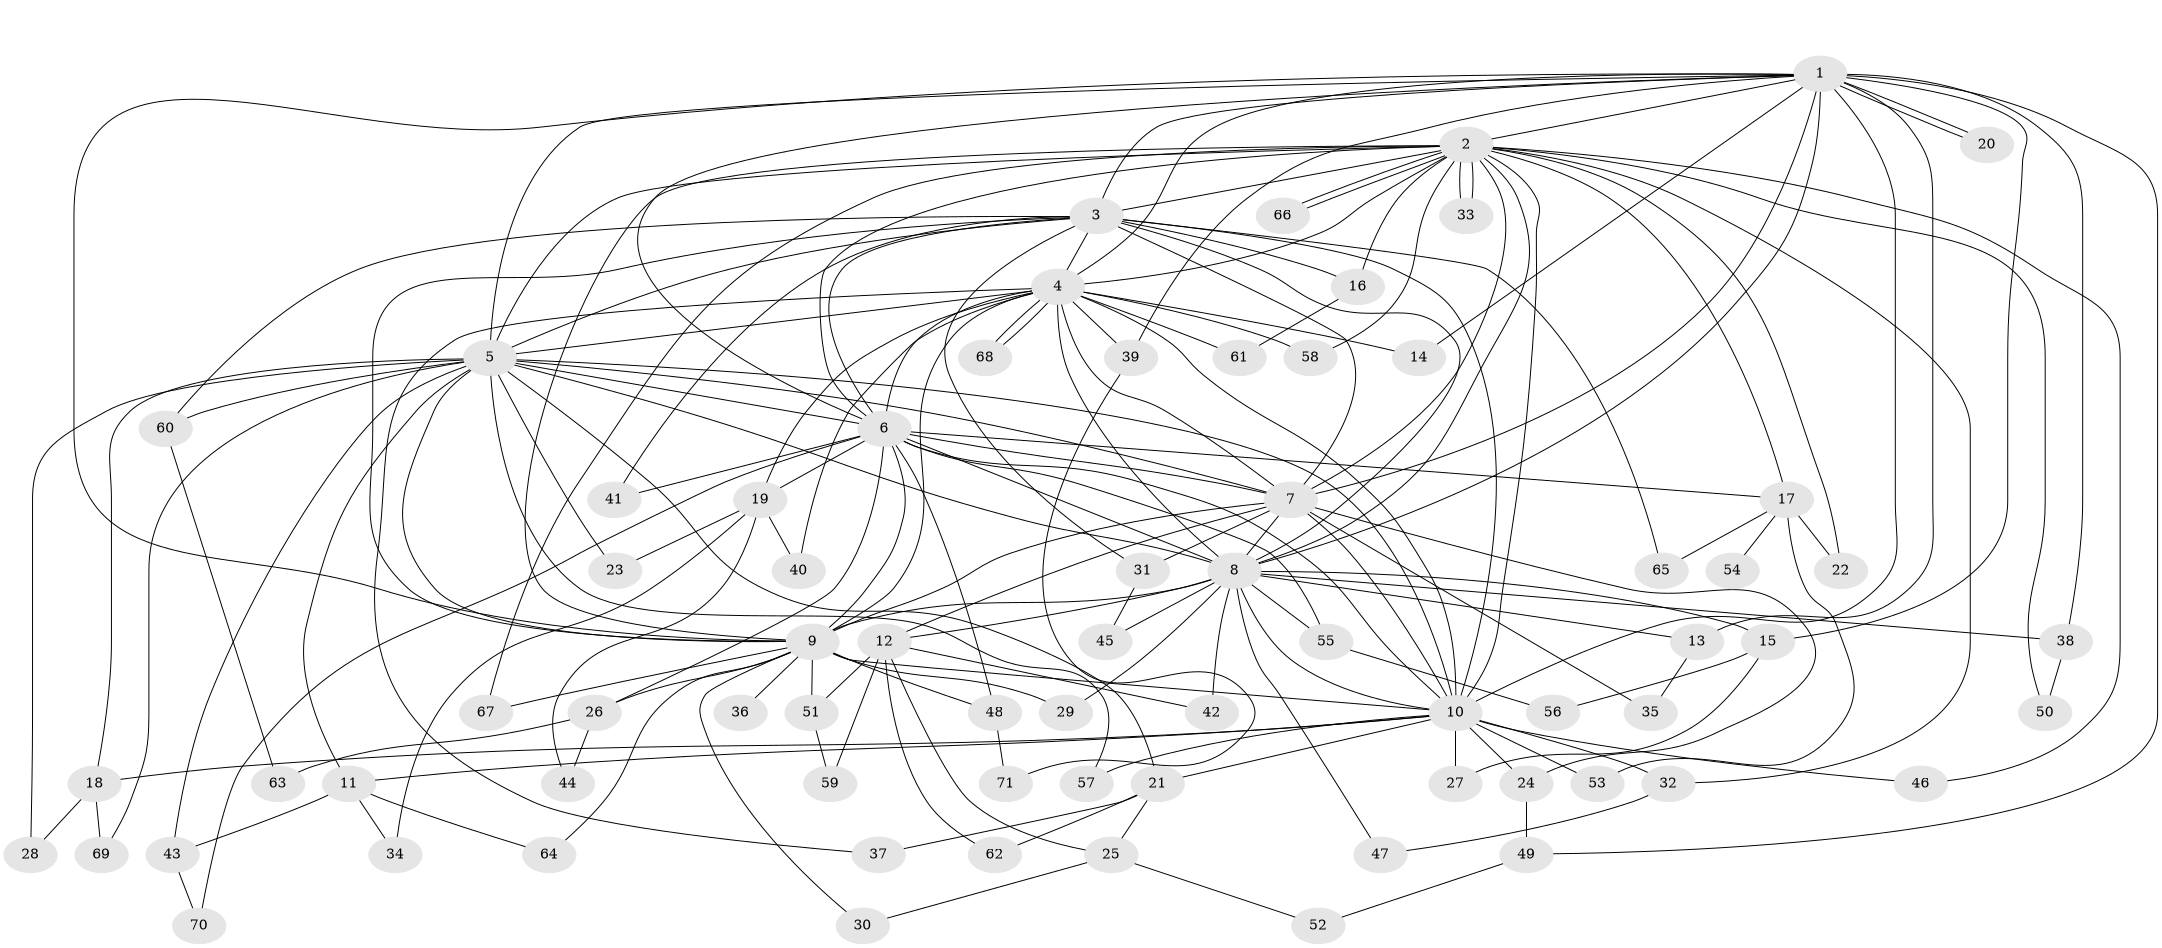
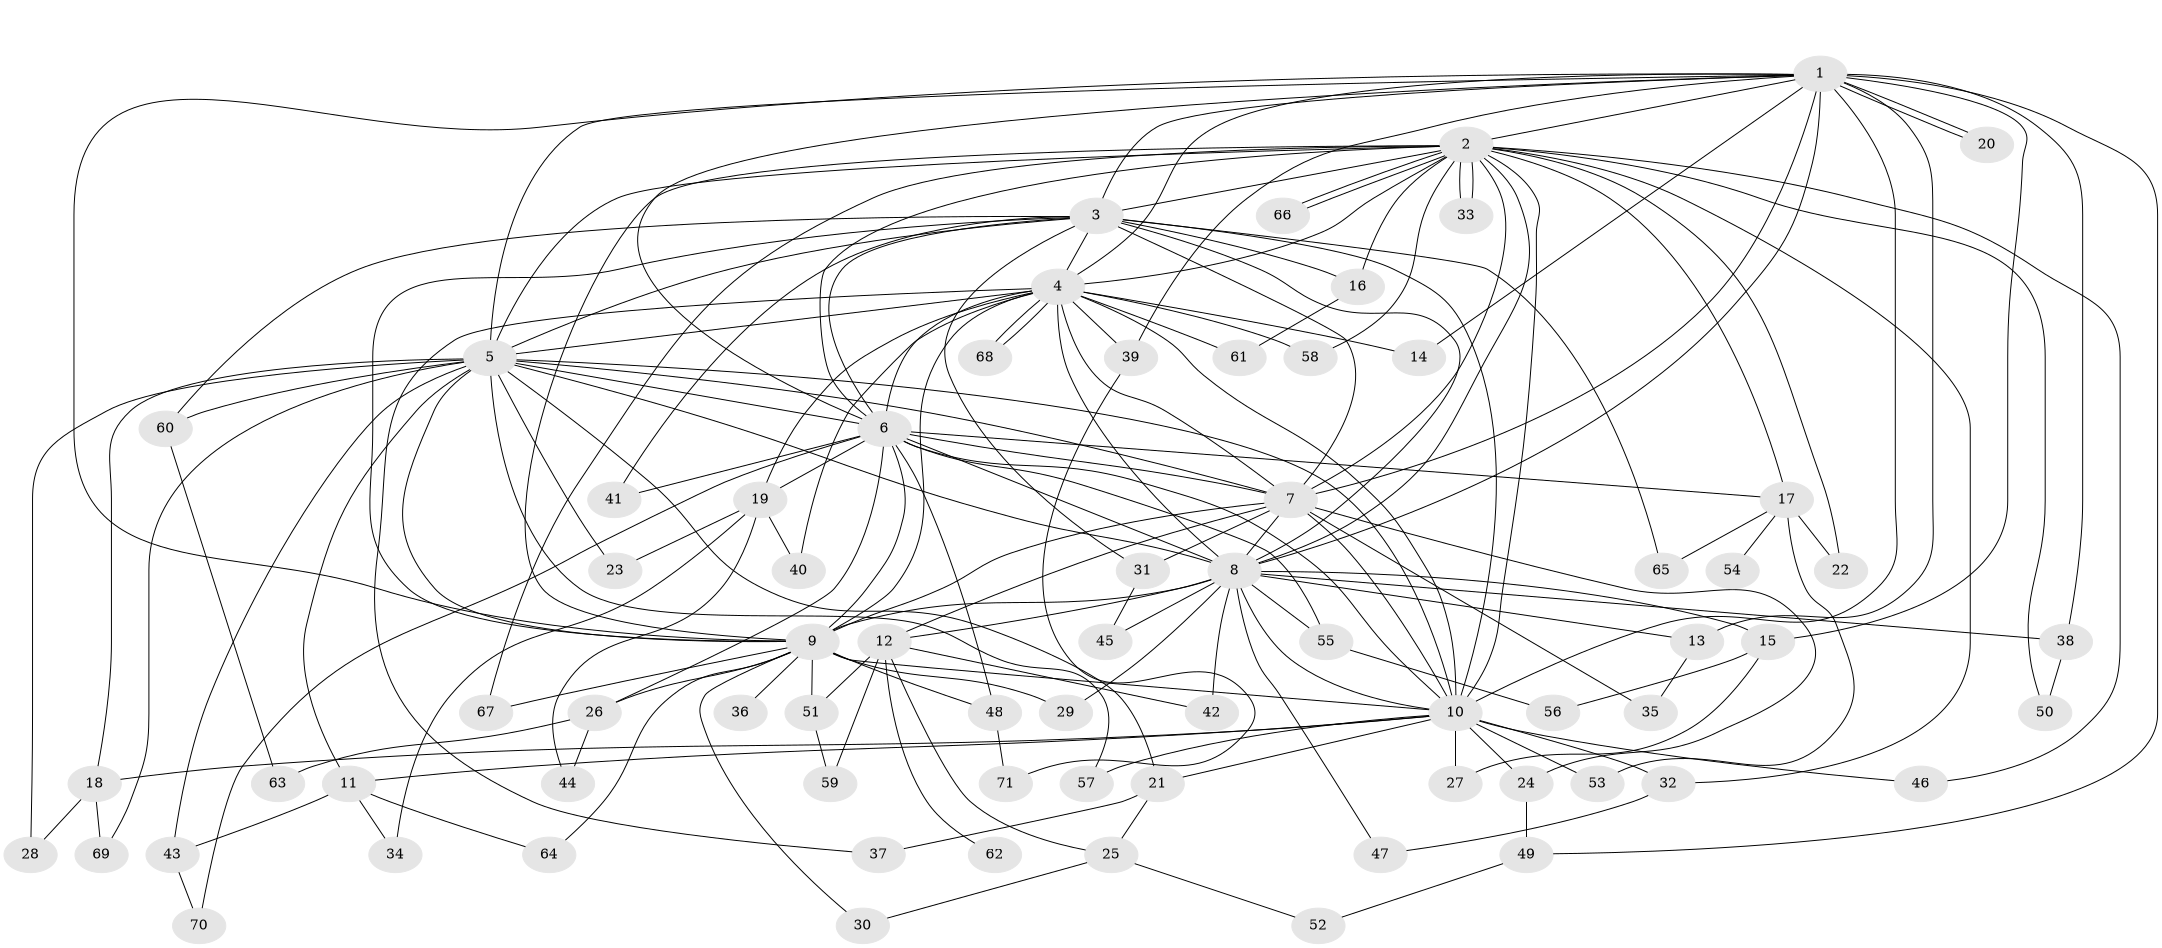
(1078, 821) -> none
